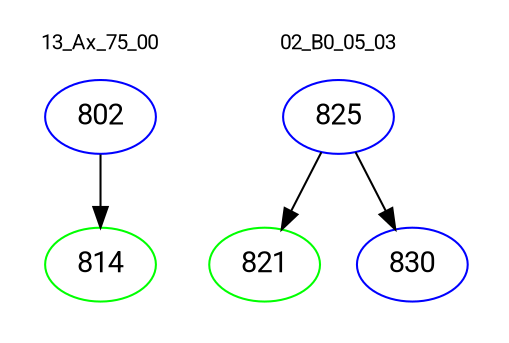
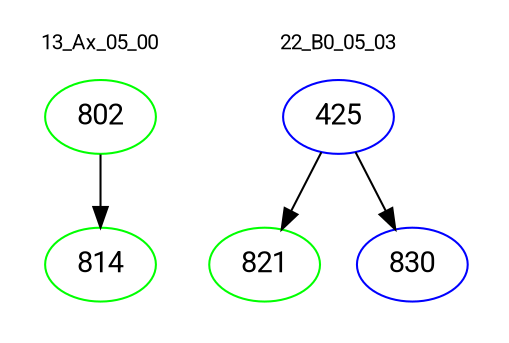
(101, 44) -> (101, 44)
(338, 44) -> (338, 44)
(101, 117) -> (101, 117)
(338, 117) -> (338, 117)
